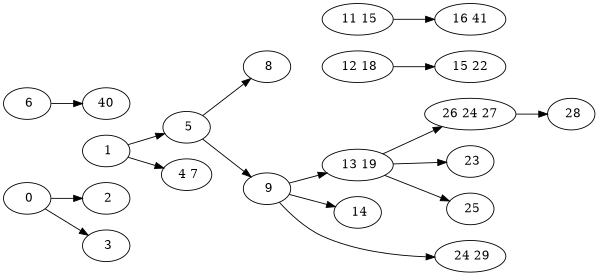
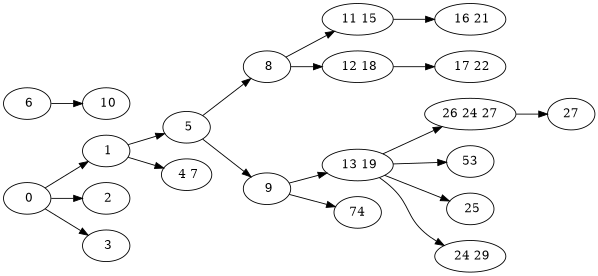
(470, 19) -> (470, 19)
none -> (306, 46)
none -> (302, 67)
(470, 67) -> (470, 67)
(106, 104) -> (106, 104)
(571, 114) -> (571, 114)
(470, 162) -> (470, 162)
none -> (63, 177)
(358, 212) -> (358, 212)
(346, 245) -> (408, 210)
